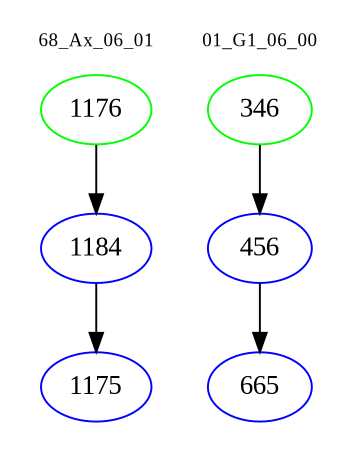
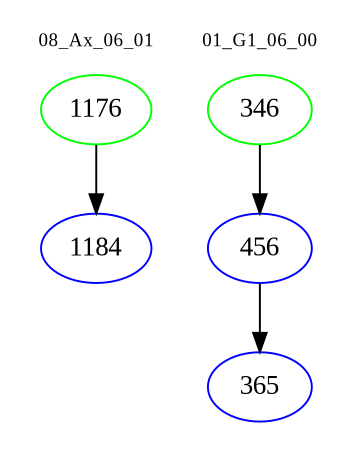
(97, 41) -> (97, 41)
(96, 387) -> none
(260, 387) -> (260, 387)
